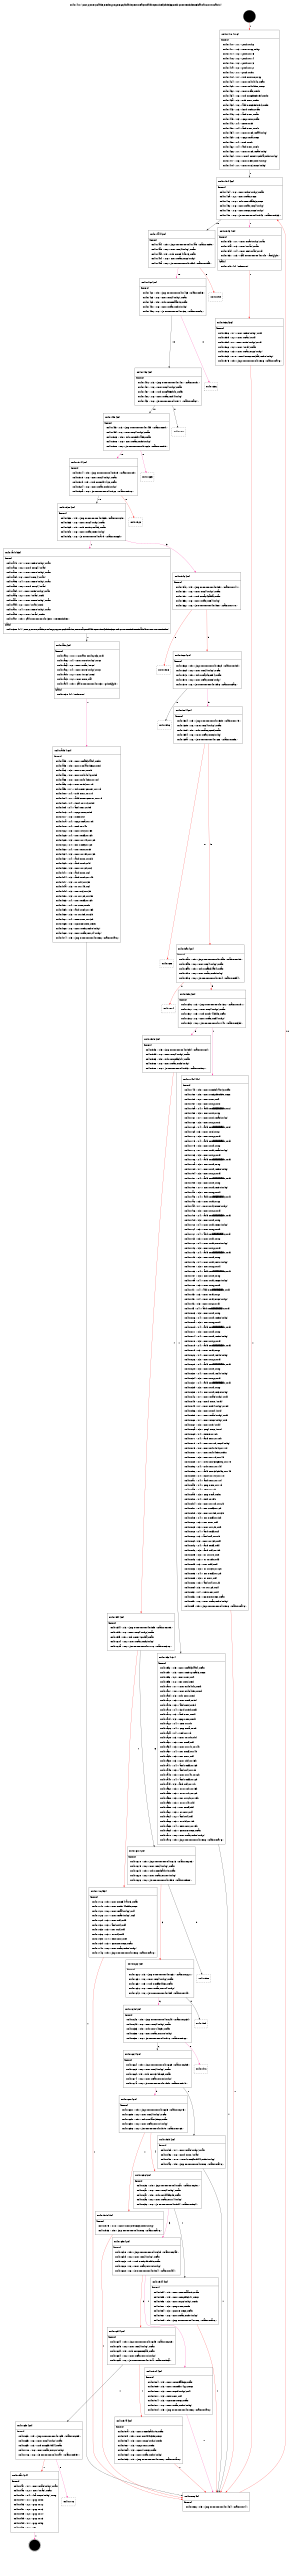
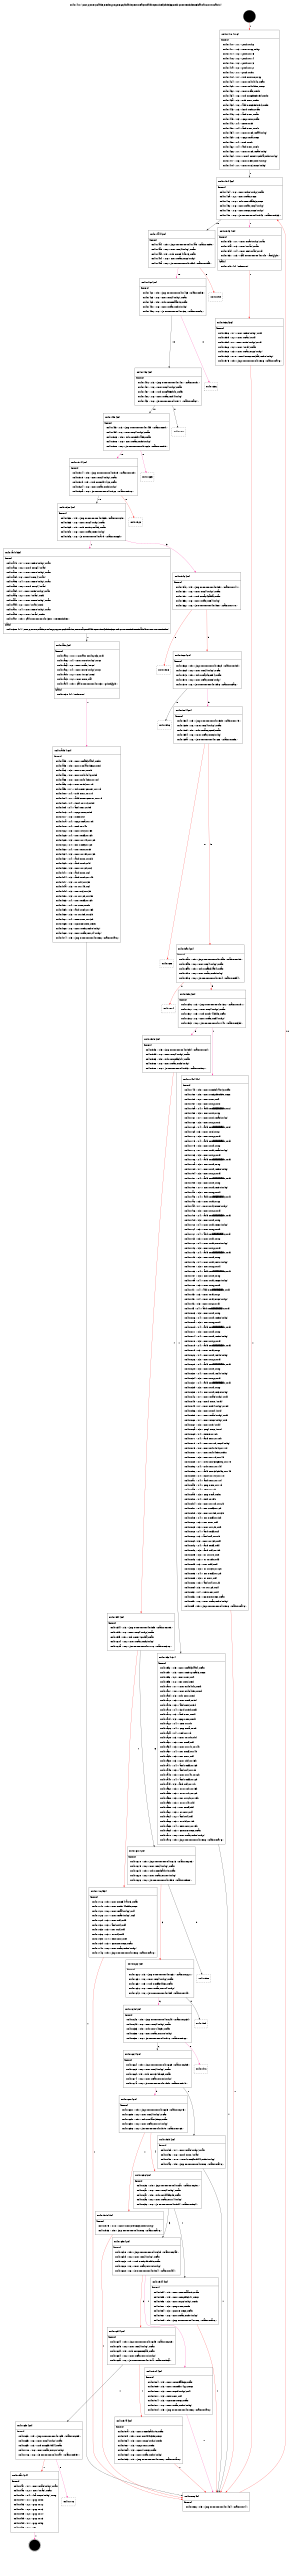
(167, 2223) -> (167, 2223)
